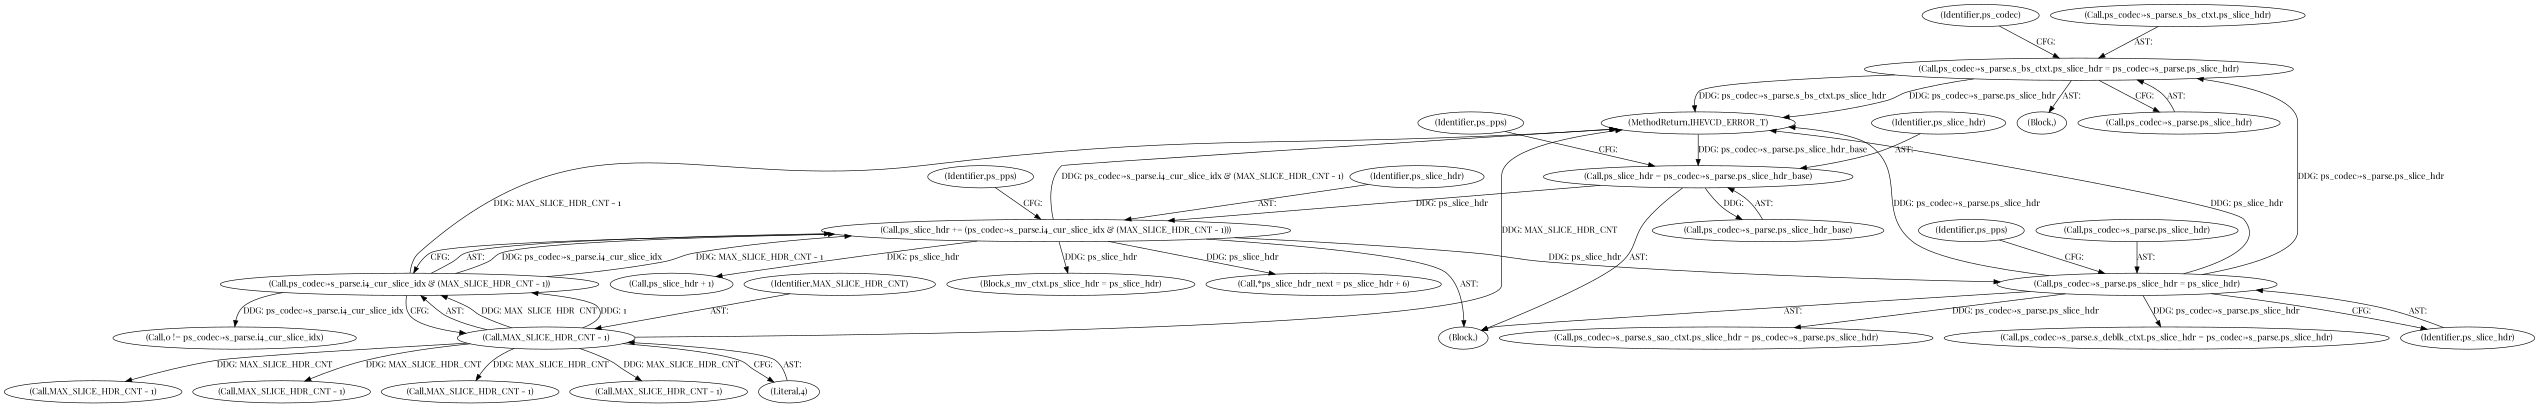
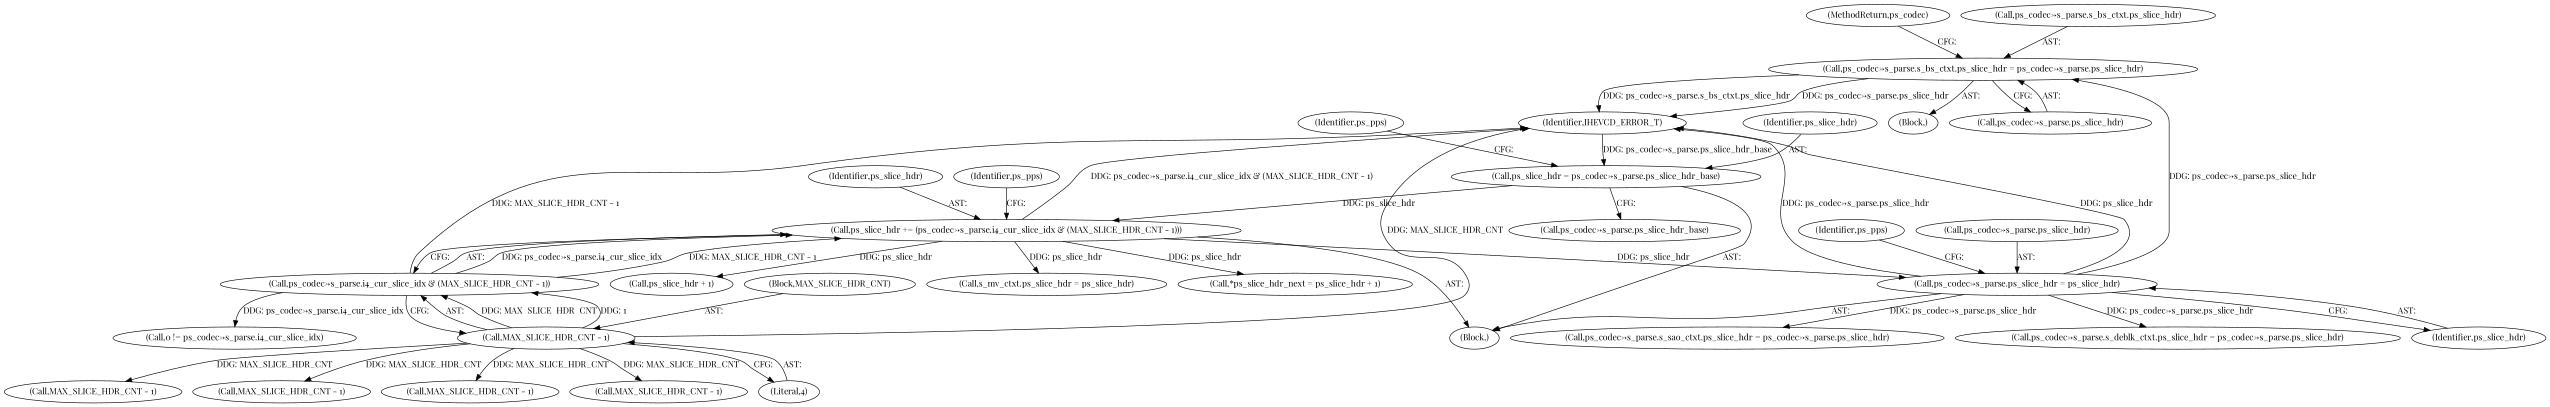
(1981, 15) -> (1878, 15)
(1698, 123) -> (1602, 123)
(1750, 203) -> none
(1735, 204) -> (1627, 204)
(840, 284) -> (830, 284)
(1071, 284) -> (1047, 284)
(1324, 284) -> (1295, 284)
